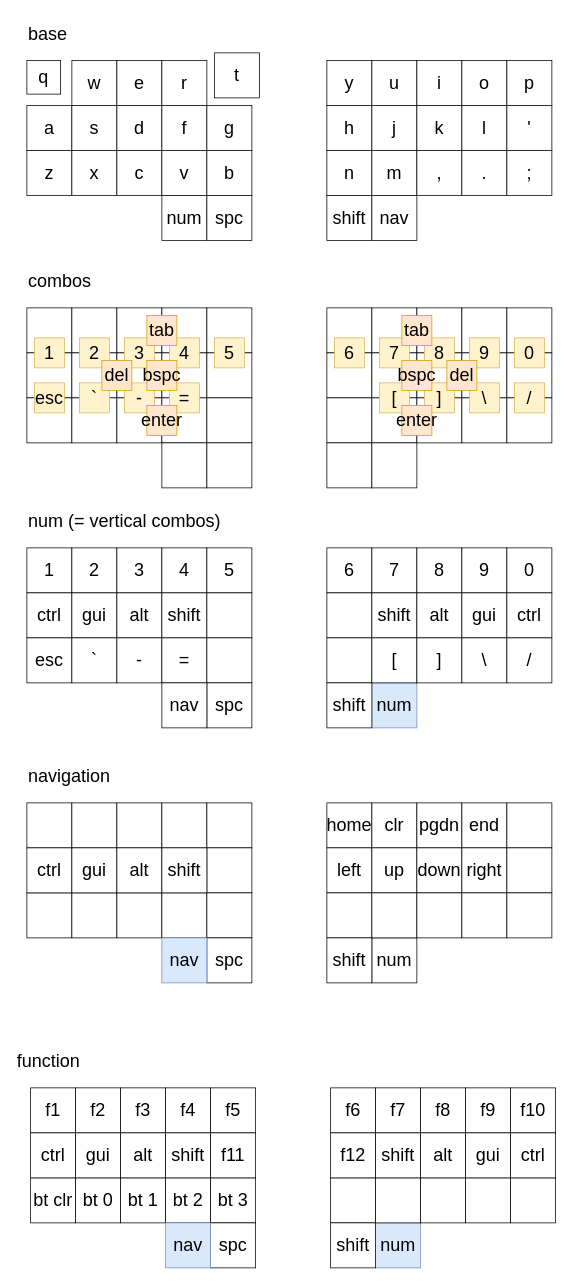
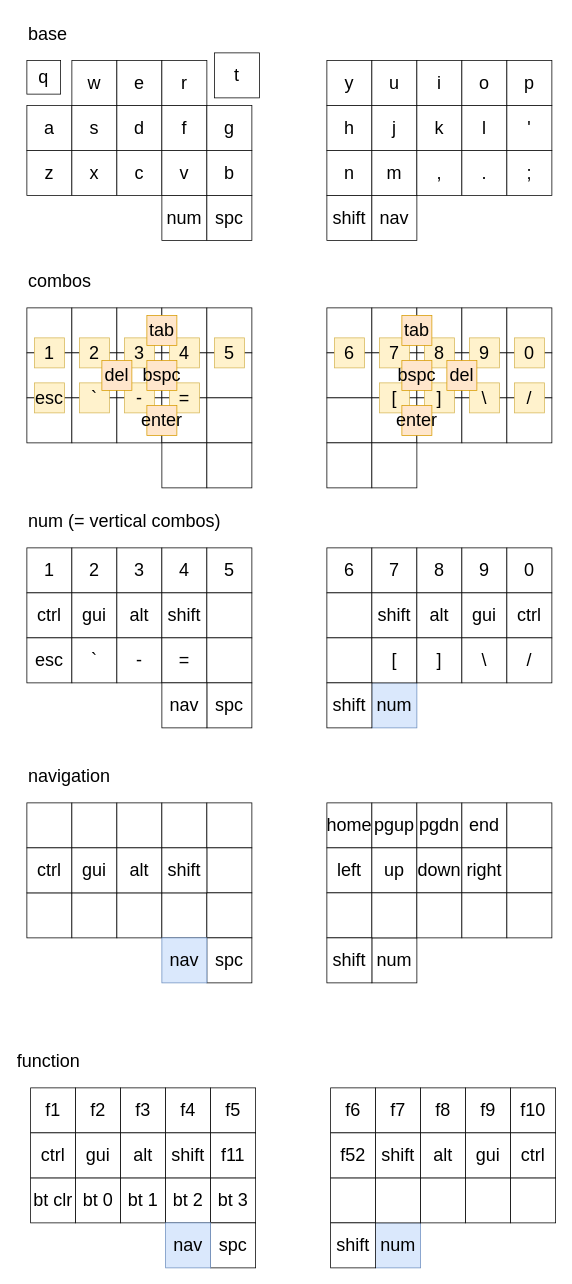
(394, 825) -> (394, 825)
(353, 1155) -> (353, 1155)
